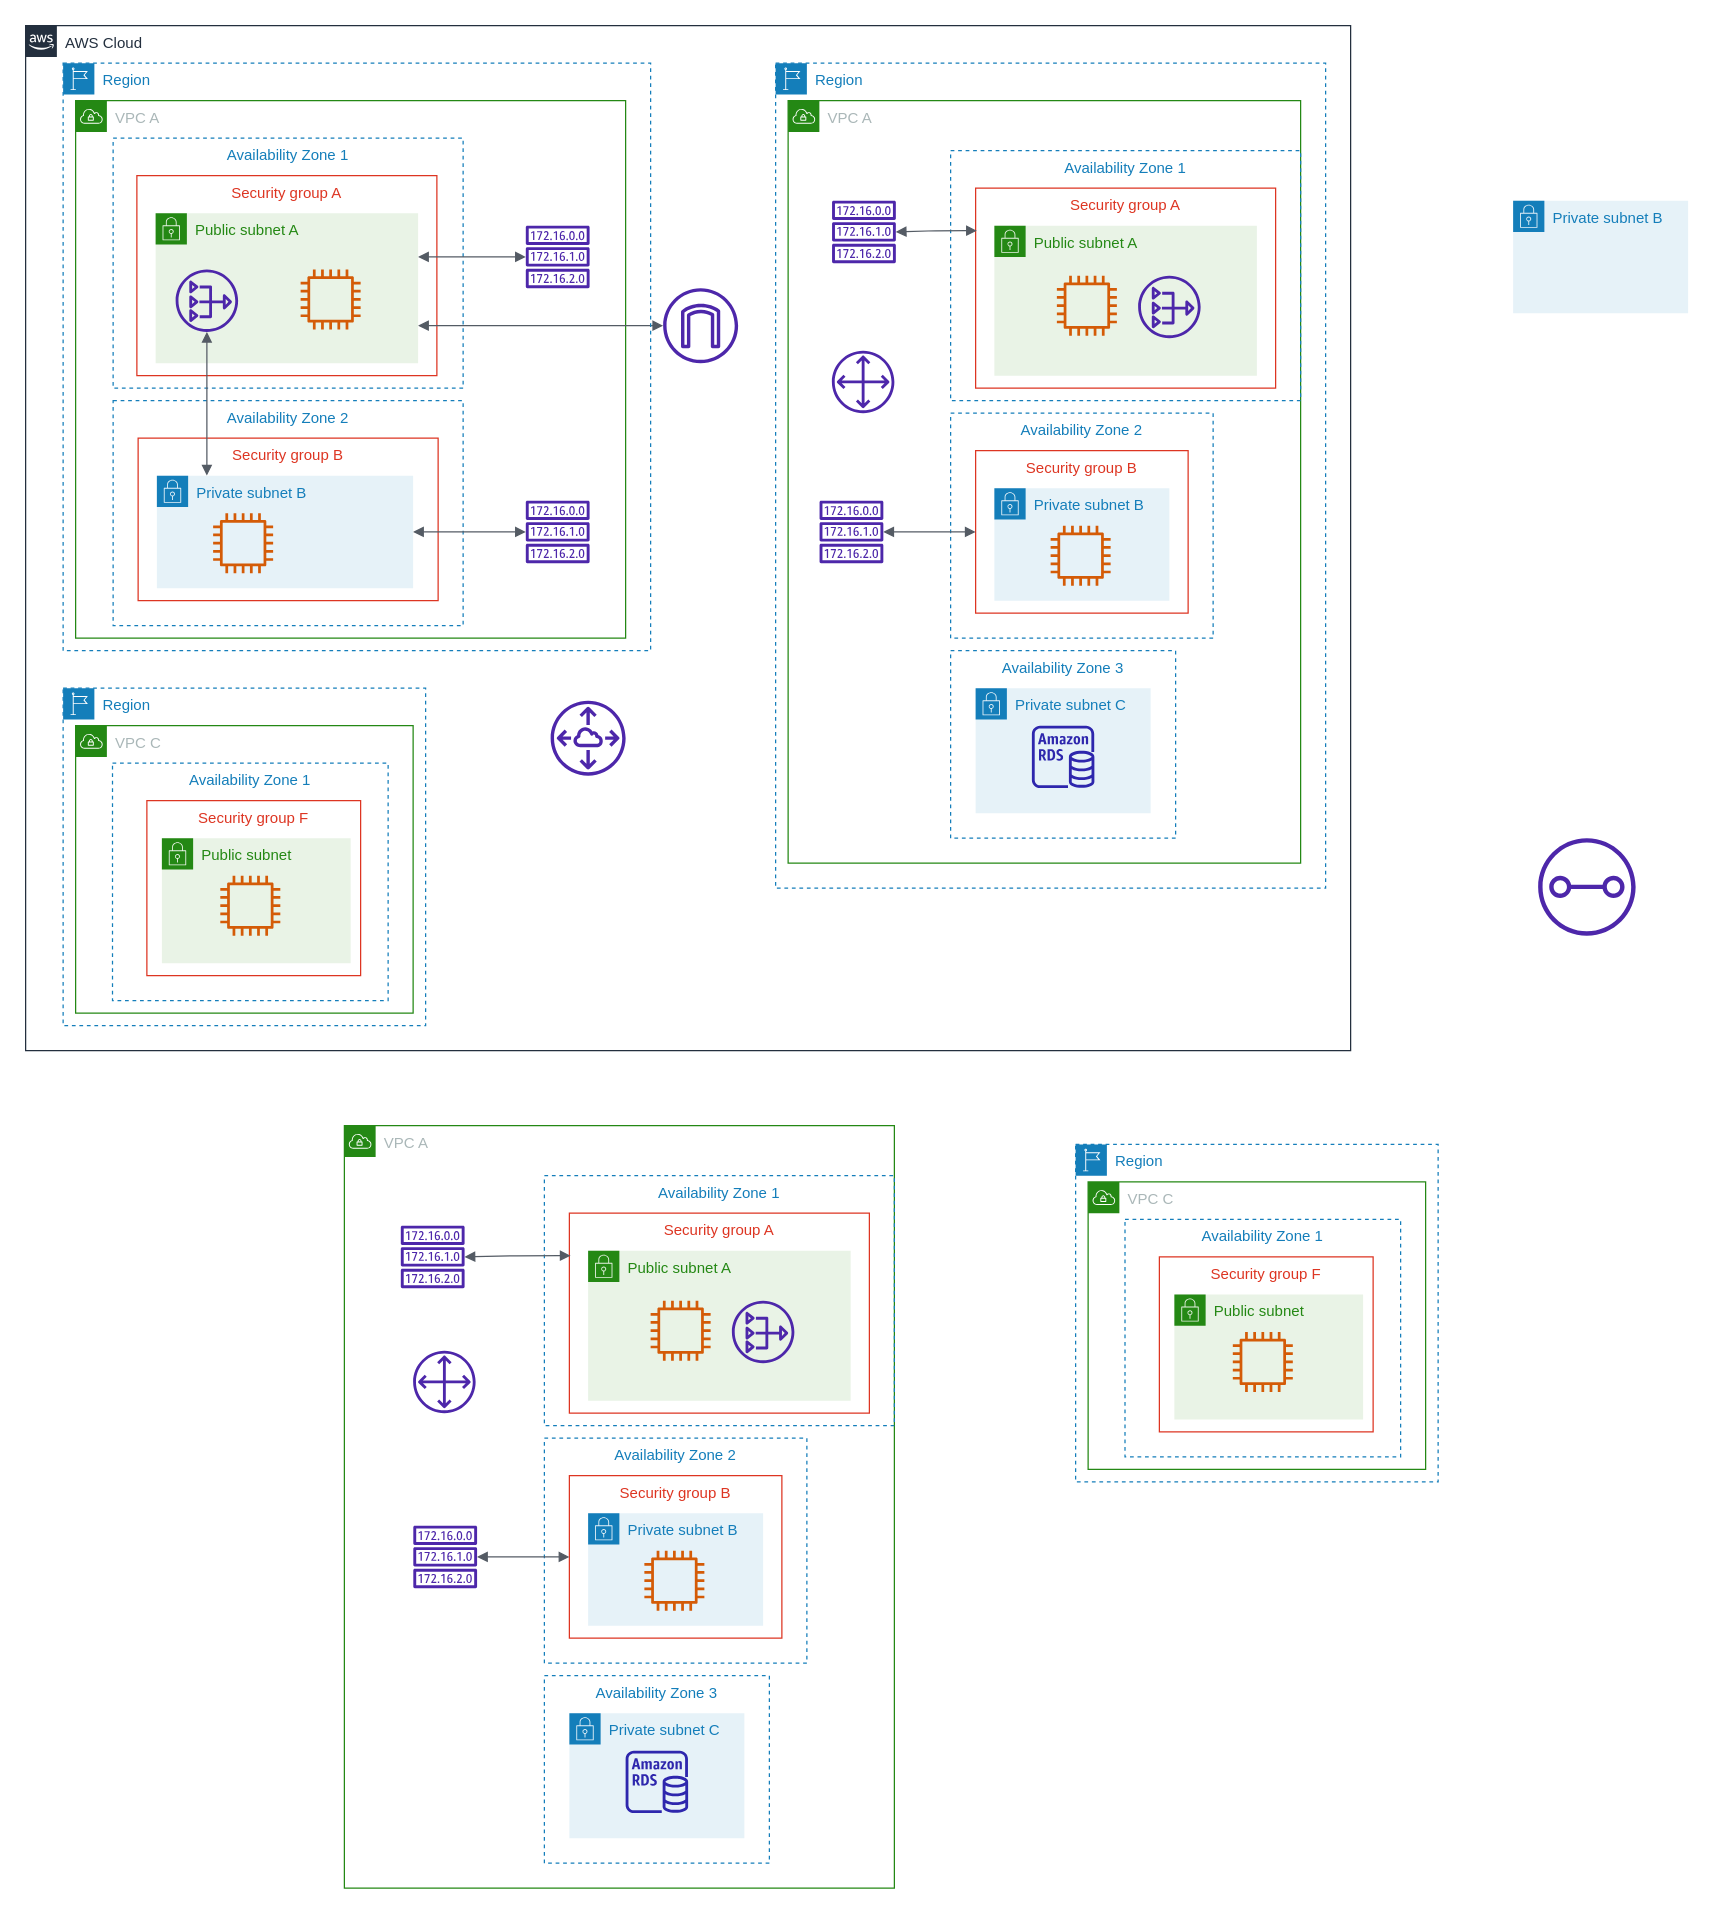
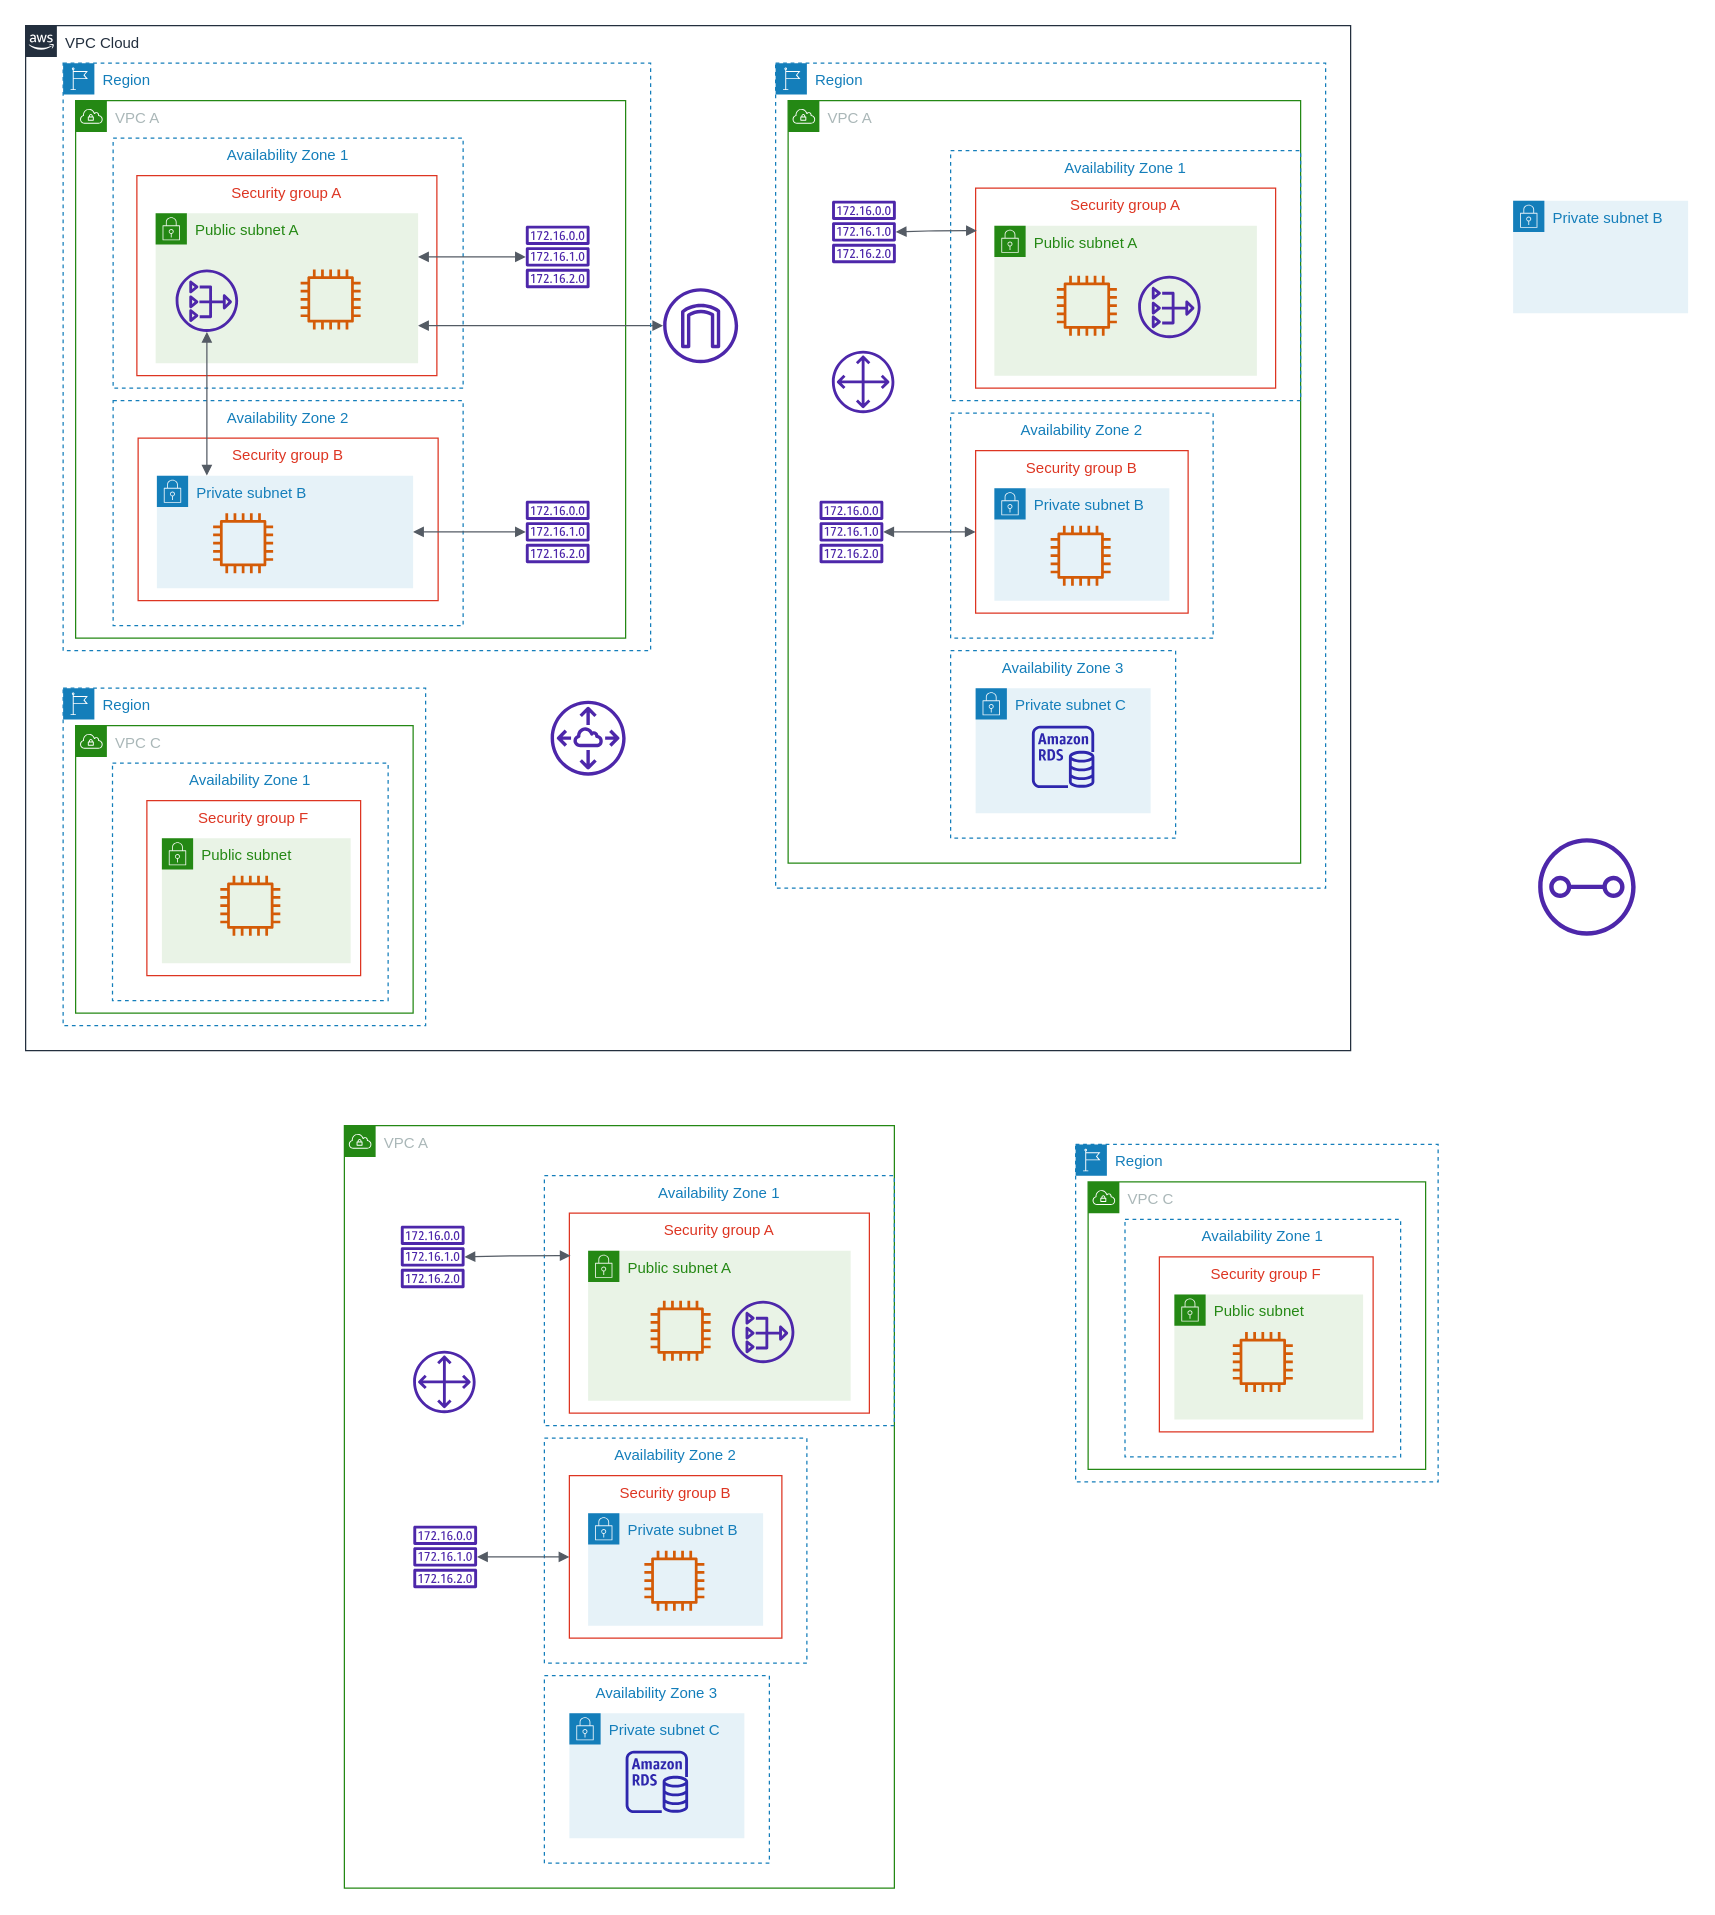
(100, 43) -> (100, 43)
